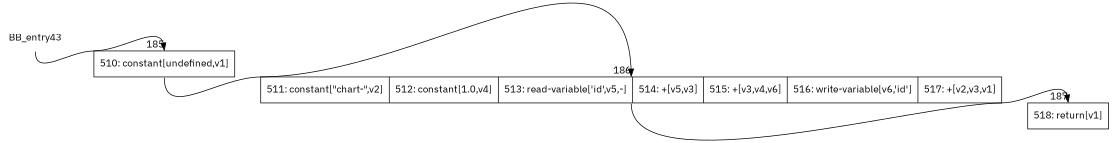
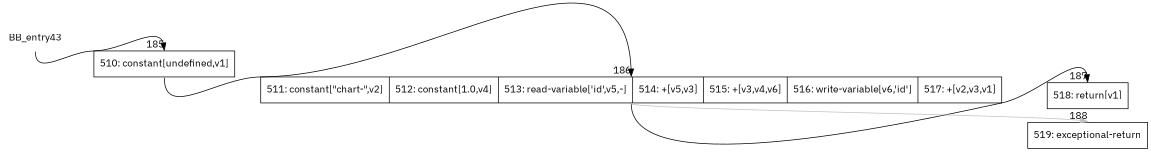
none -> (1088, 135)
